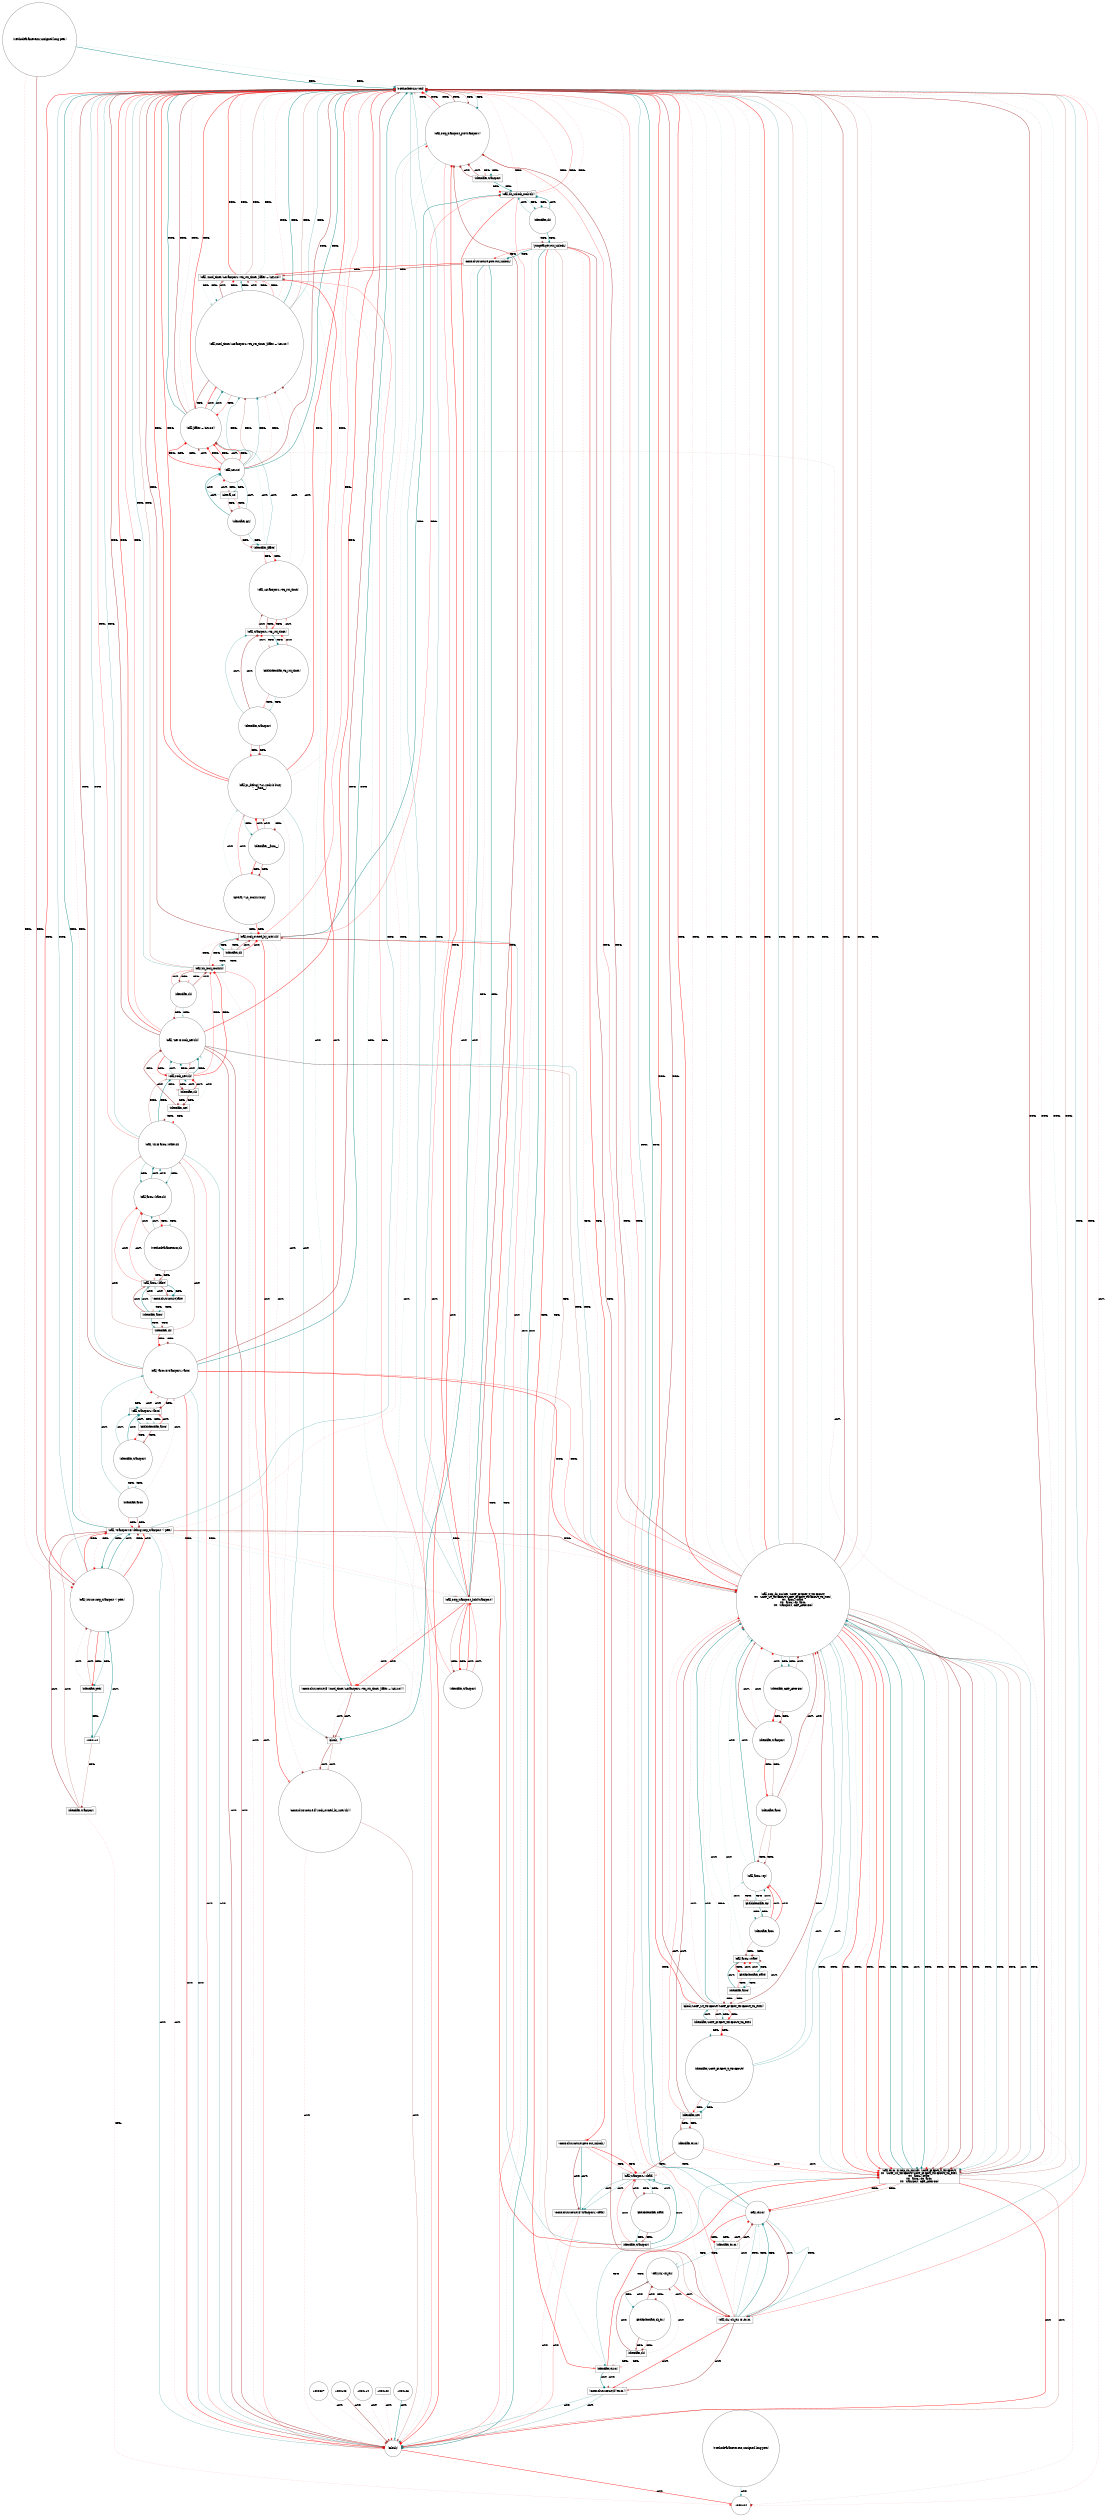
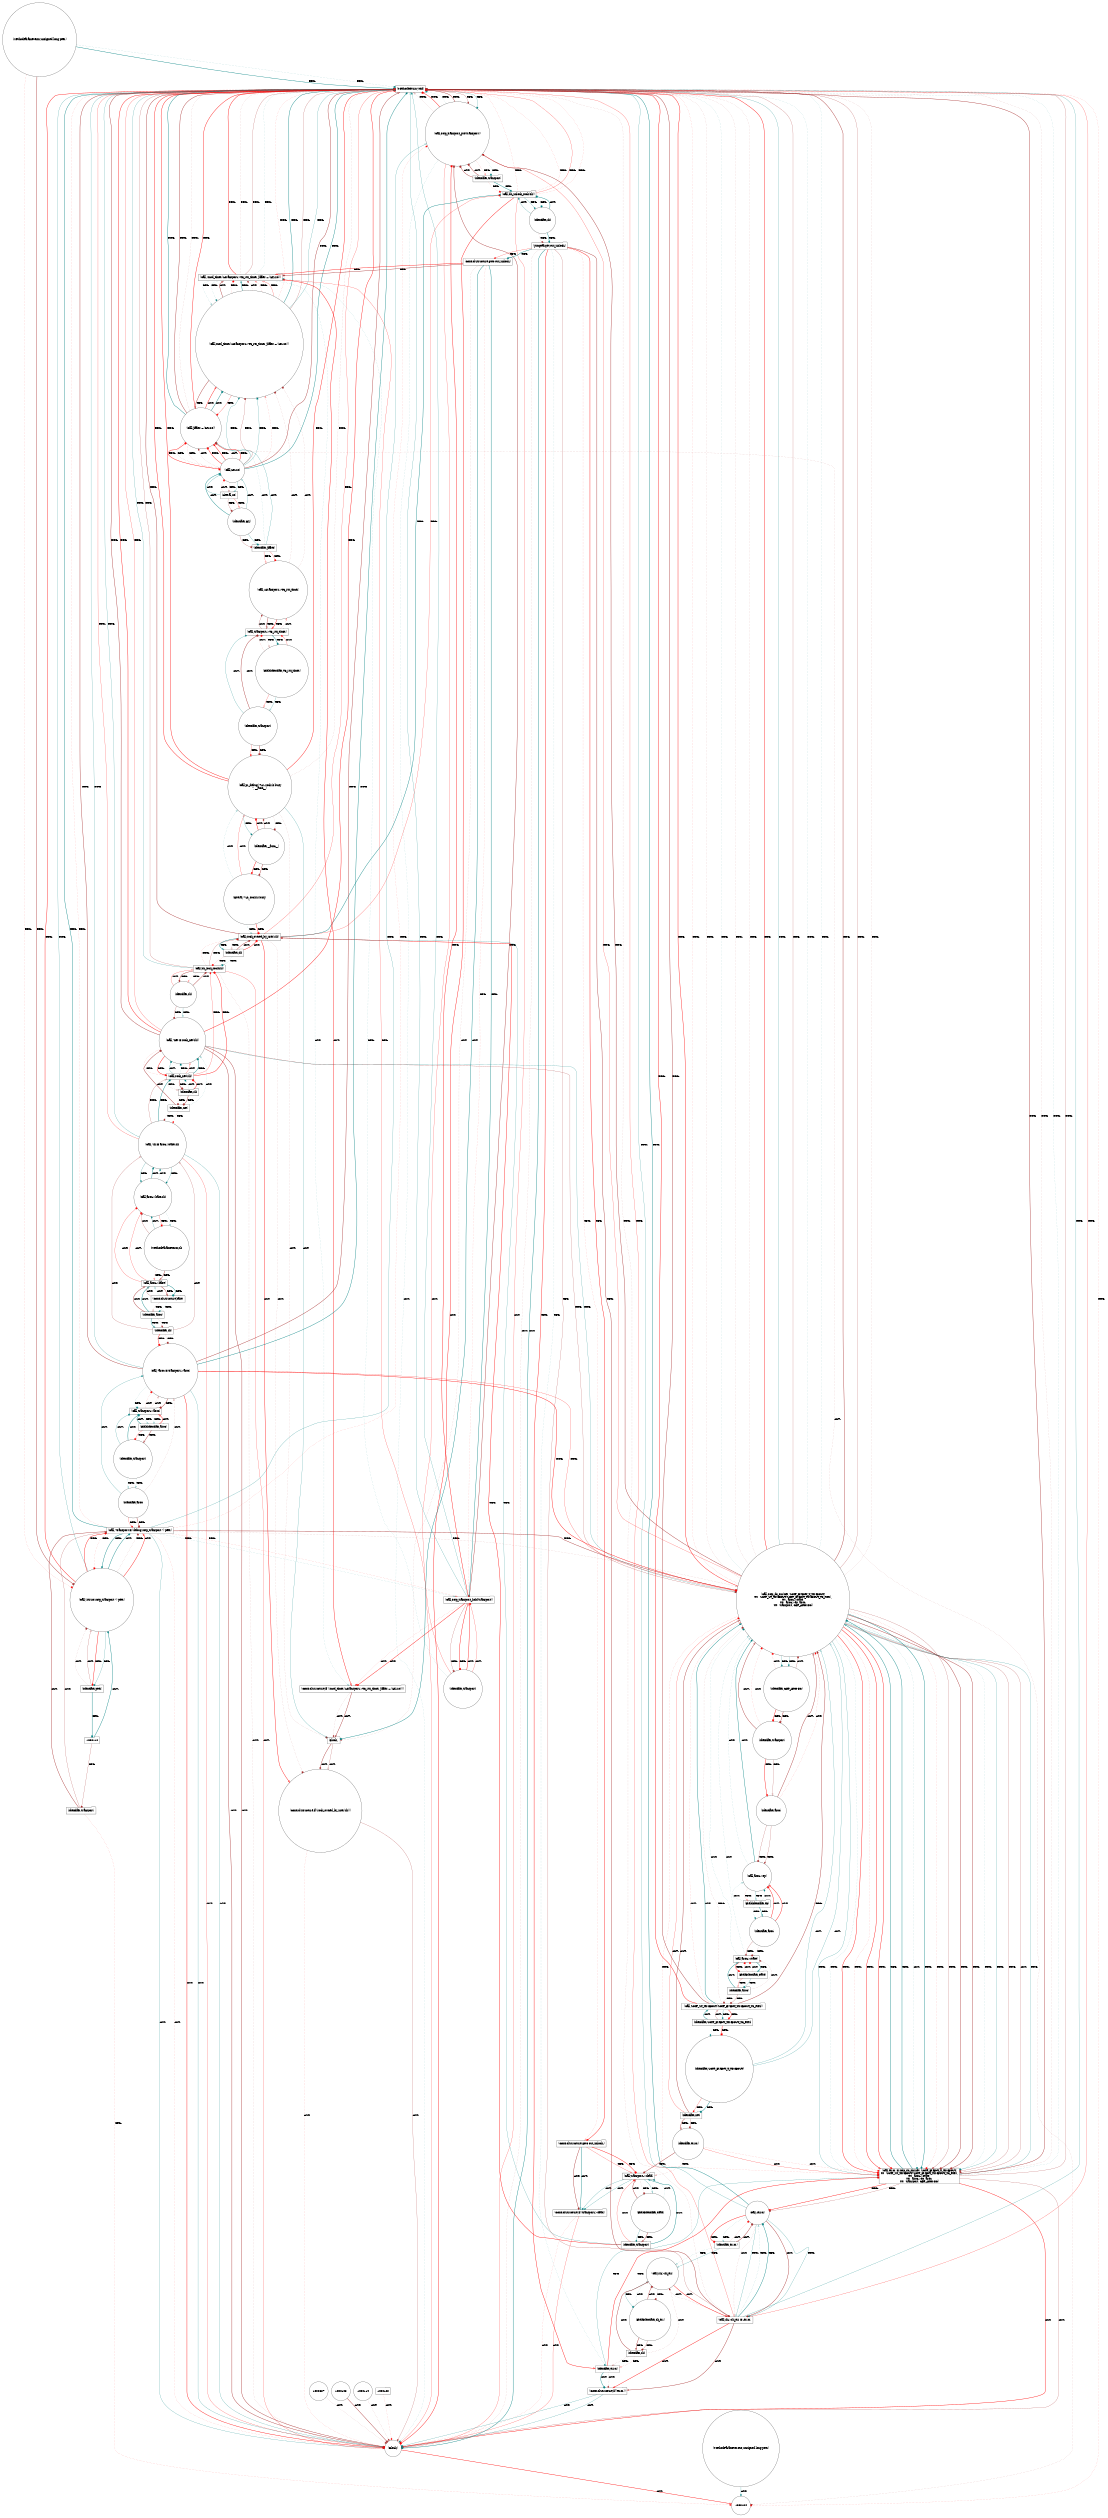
(1102, 1299) -> (1102, 1299)
(723, 2007) -> (723, 2007)
(403, 2391) -> none
